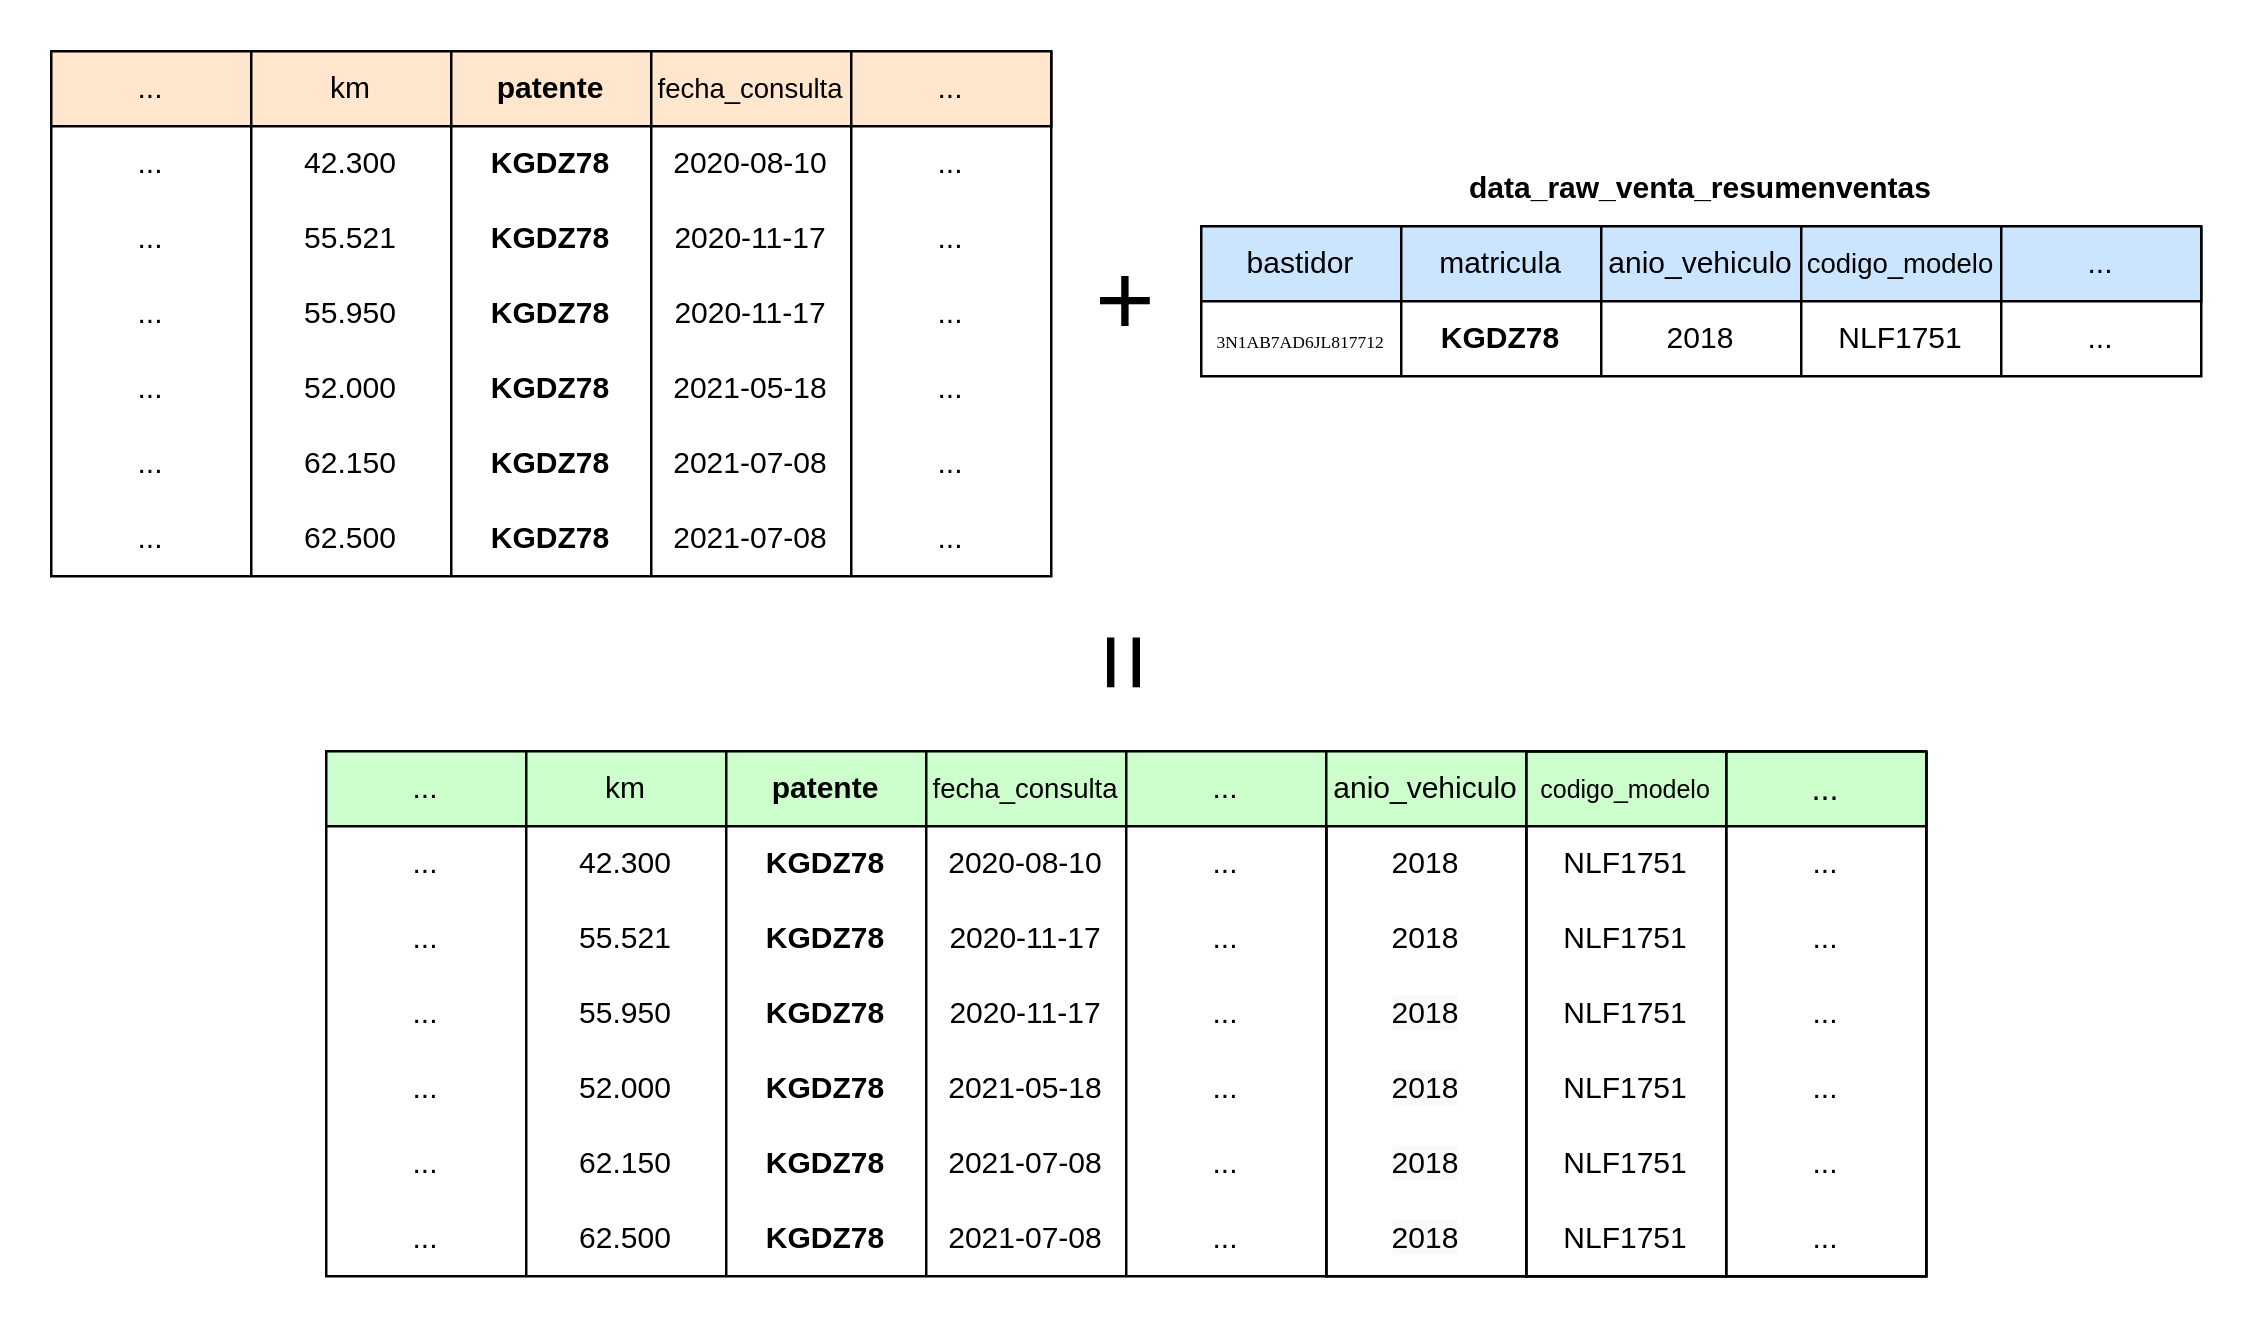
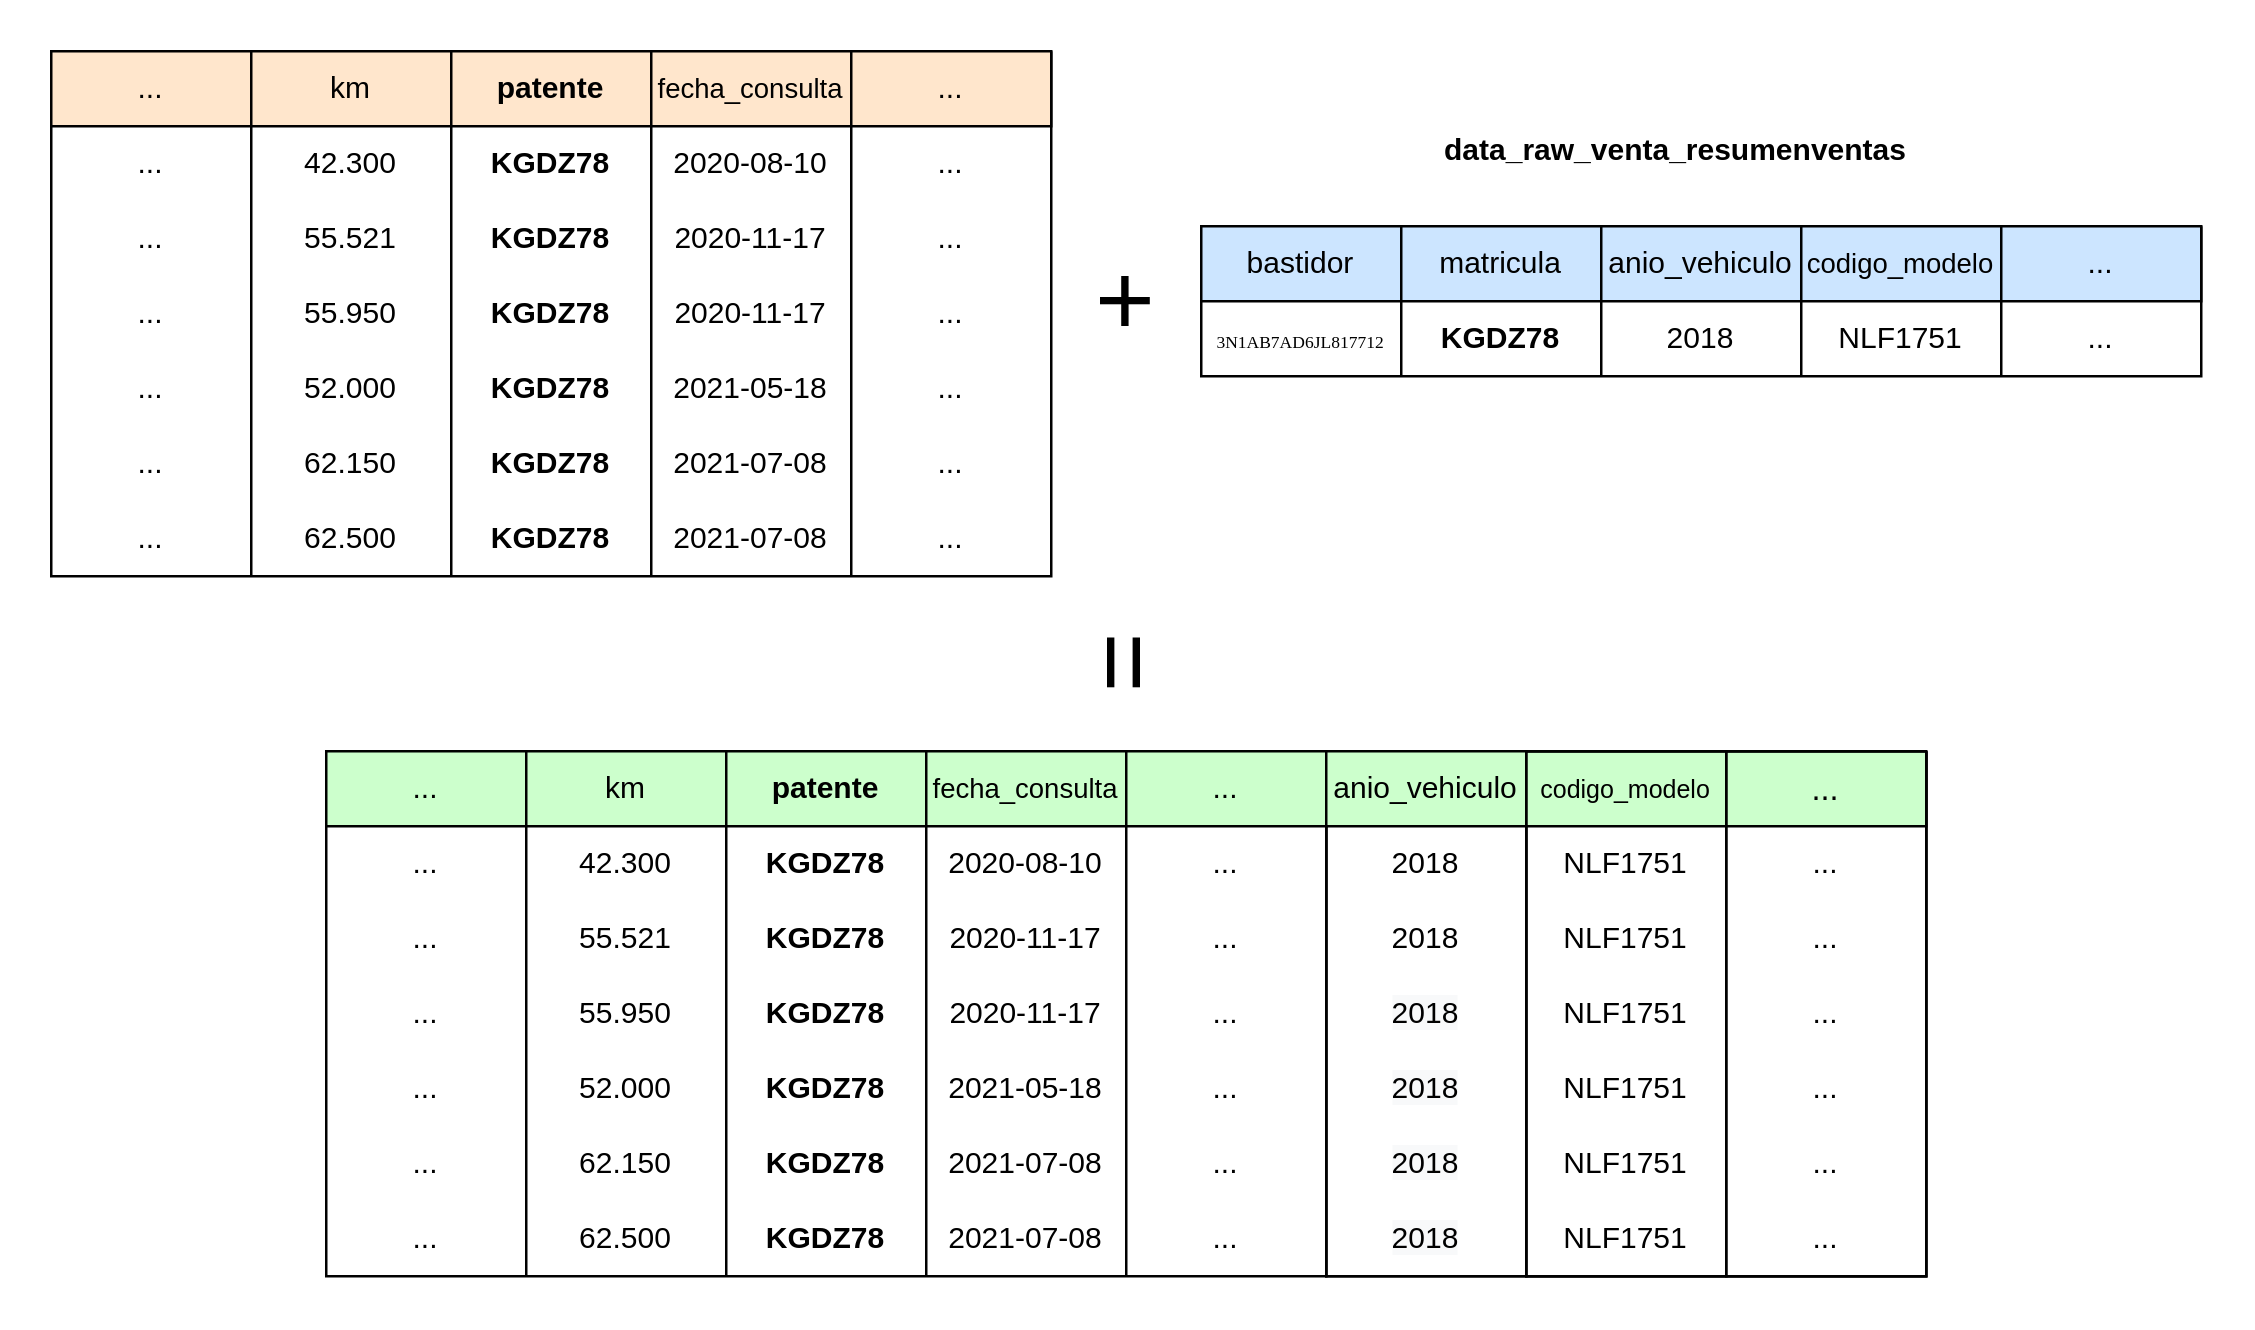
(1701, 189) -> (1676, 151)
